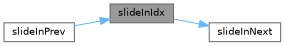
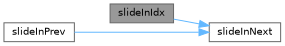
(87, 23) -> (137, 32)
